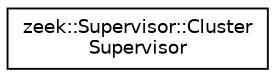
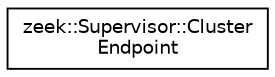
(138, 39) -> (138, 39)
